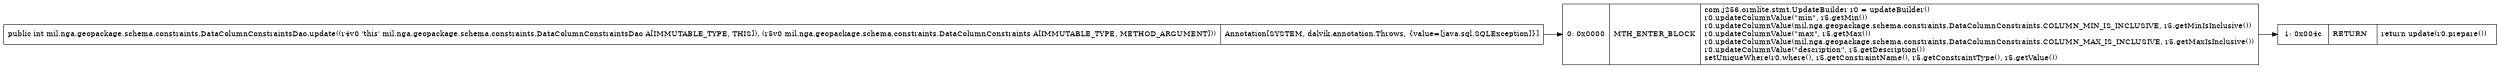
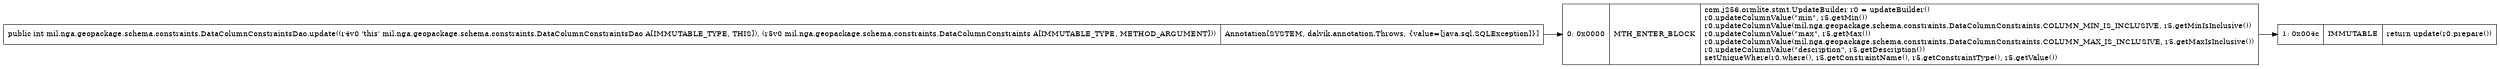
(2350, 34) -> (2353, 34)
